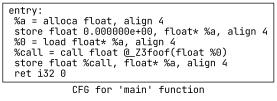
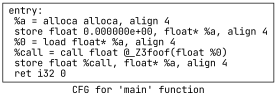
(86, 21) -> (89, 21)
